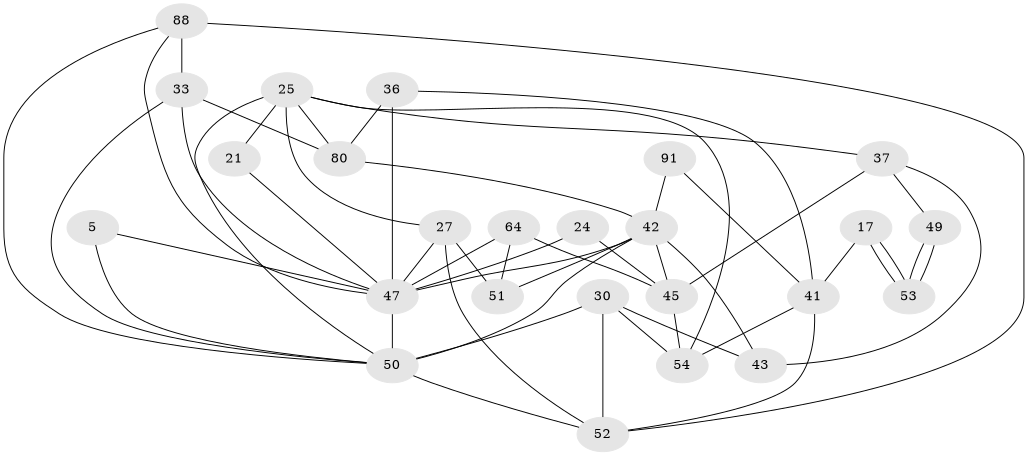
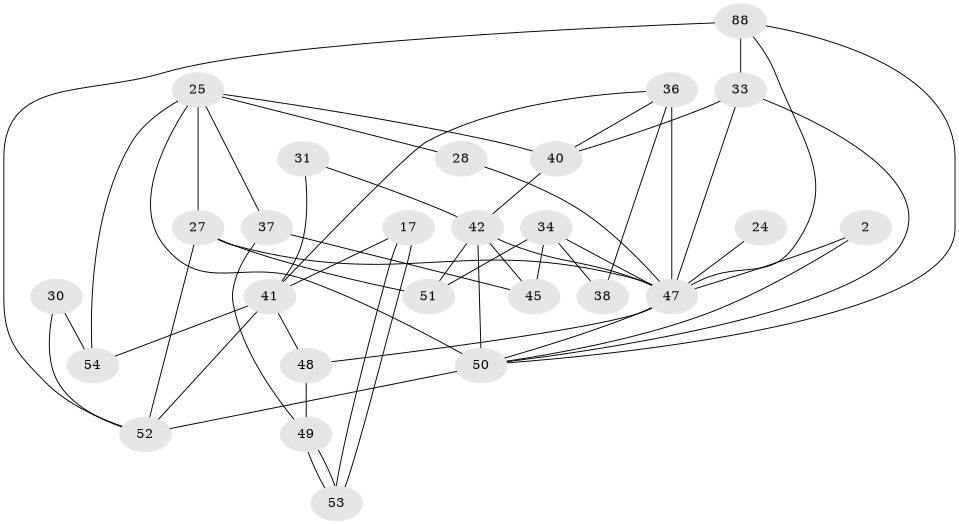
(234, 159) -> (461, 159)
(340, 159) -> (556, 159)
(670, 159) -> (303, 159)
(93, 228) -> (866, 228)
(514, 228) -> (546, 228)
(627, 262) -> none
none -> (603, 297)
(676, 324) -> none
(516, 330) -> none
none -> (306, 366)
(761, 366) -> none
